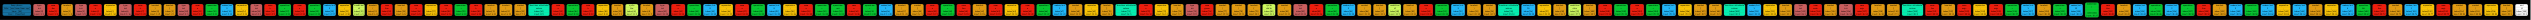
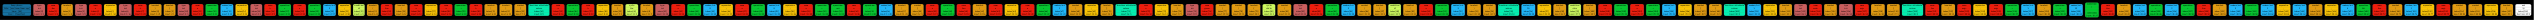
(2522, 14) -> (2523, 14)
